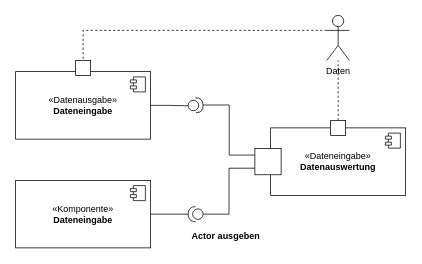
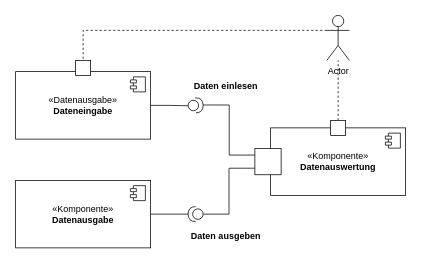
(338, 71) -> (338, 71)
none -> (225, 83)
(338, 162) -> (338, 162)
(83, 214) -> (83, 214)
(226, 233) -> (226, 233)
